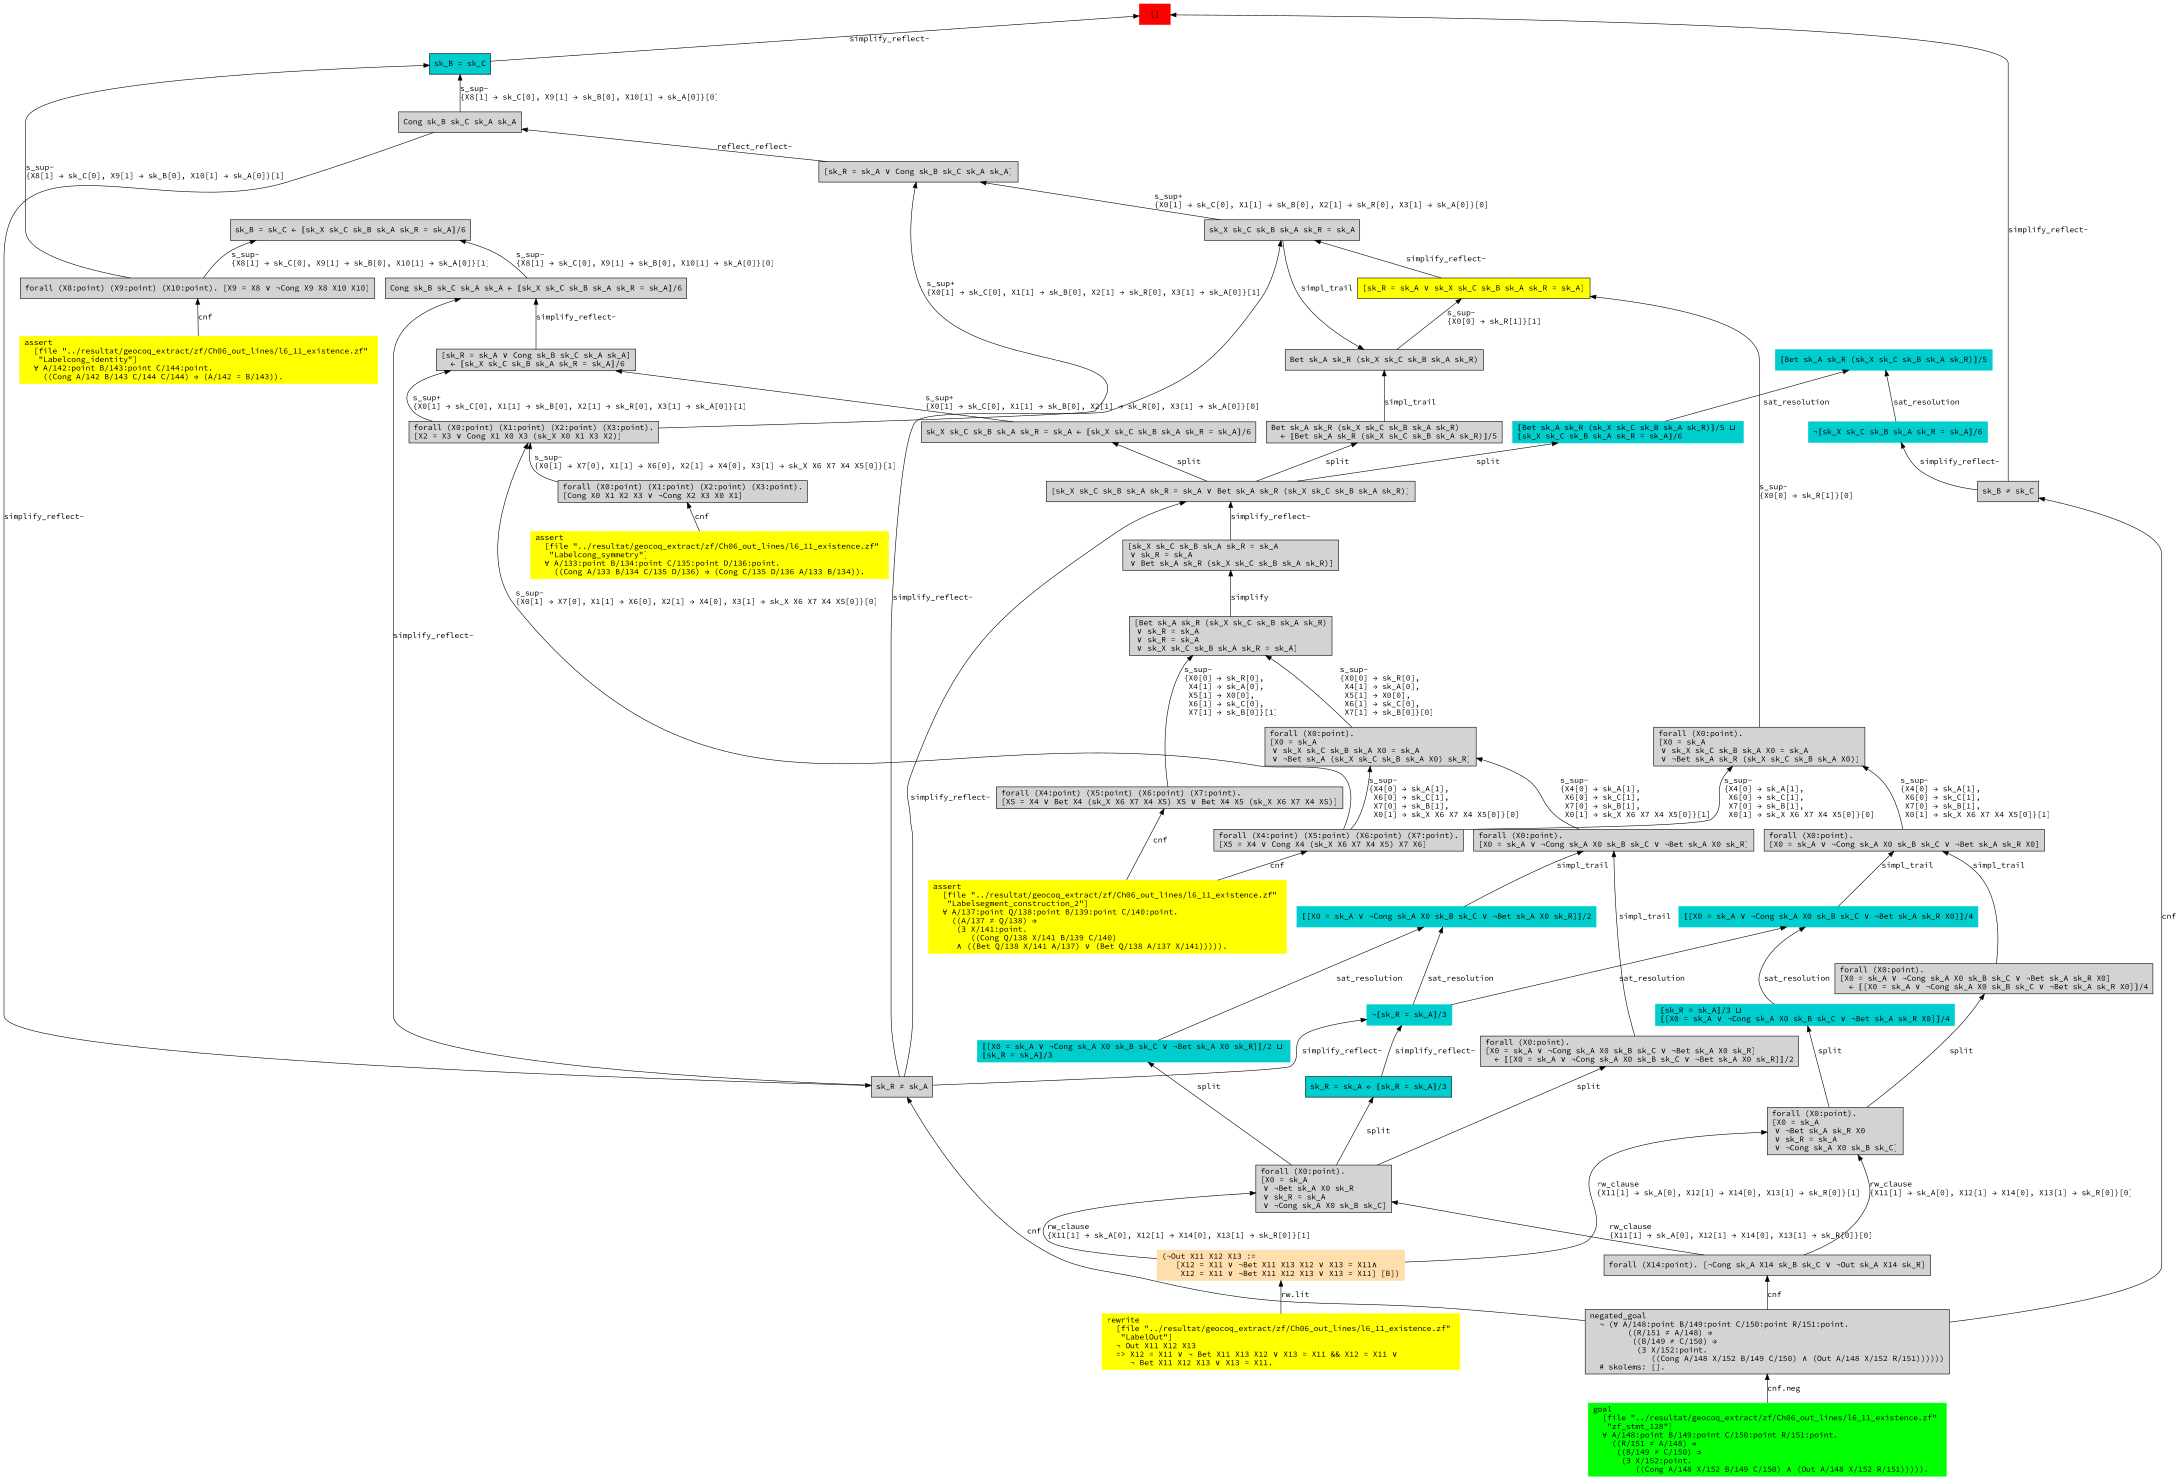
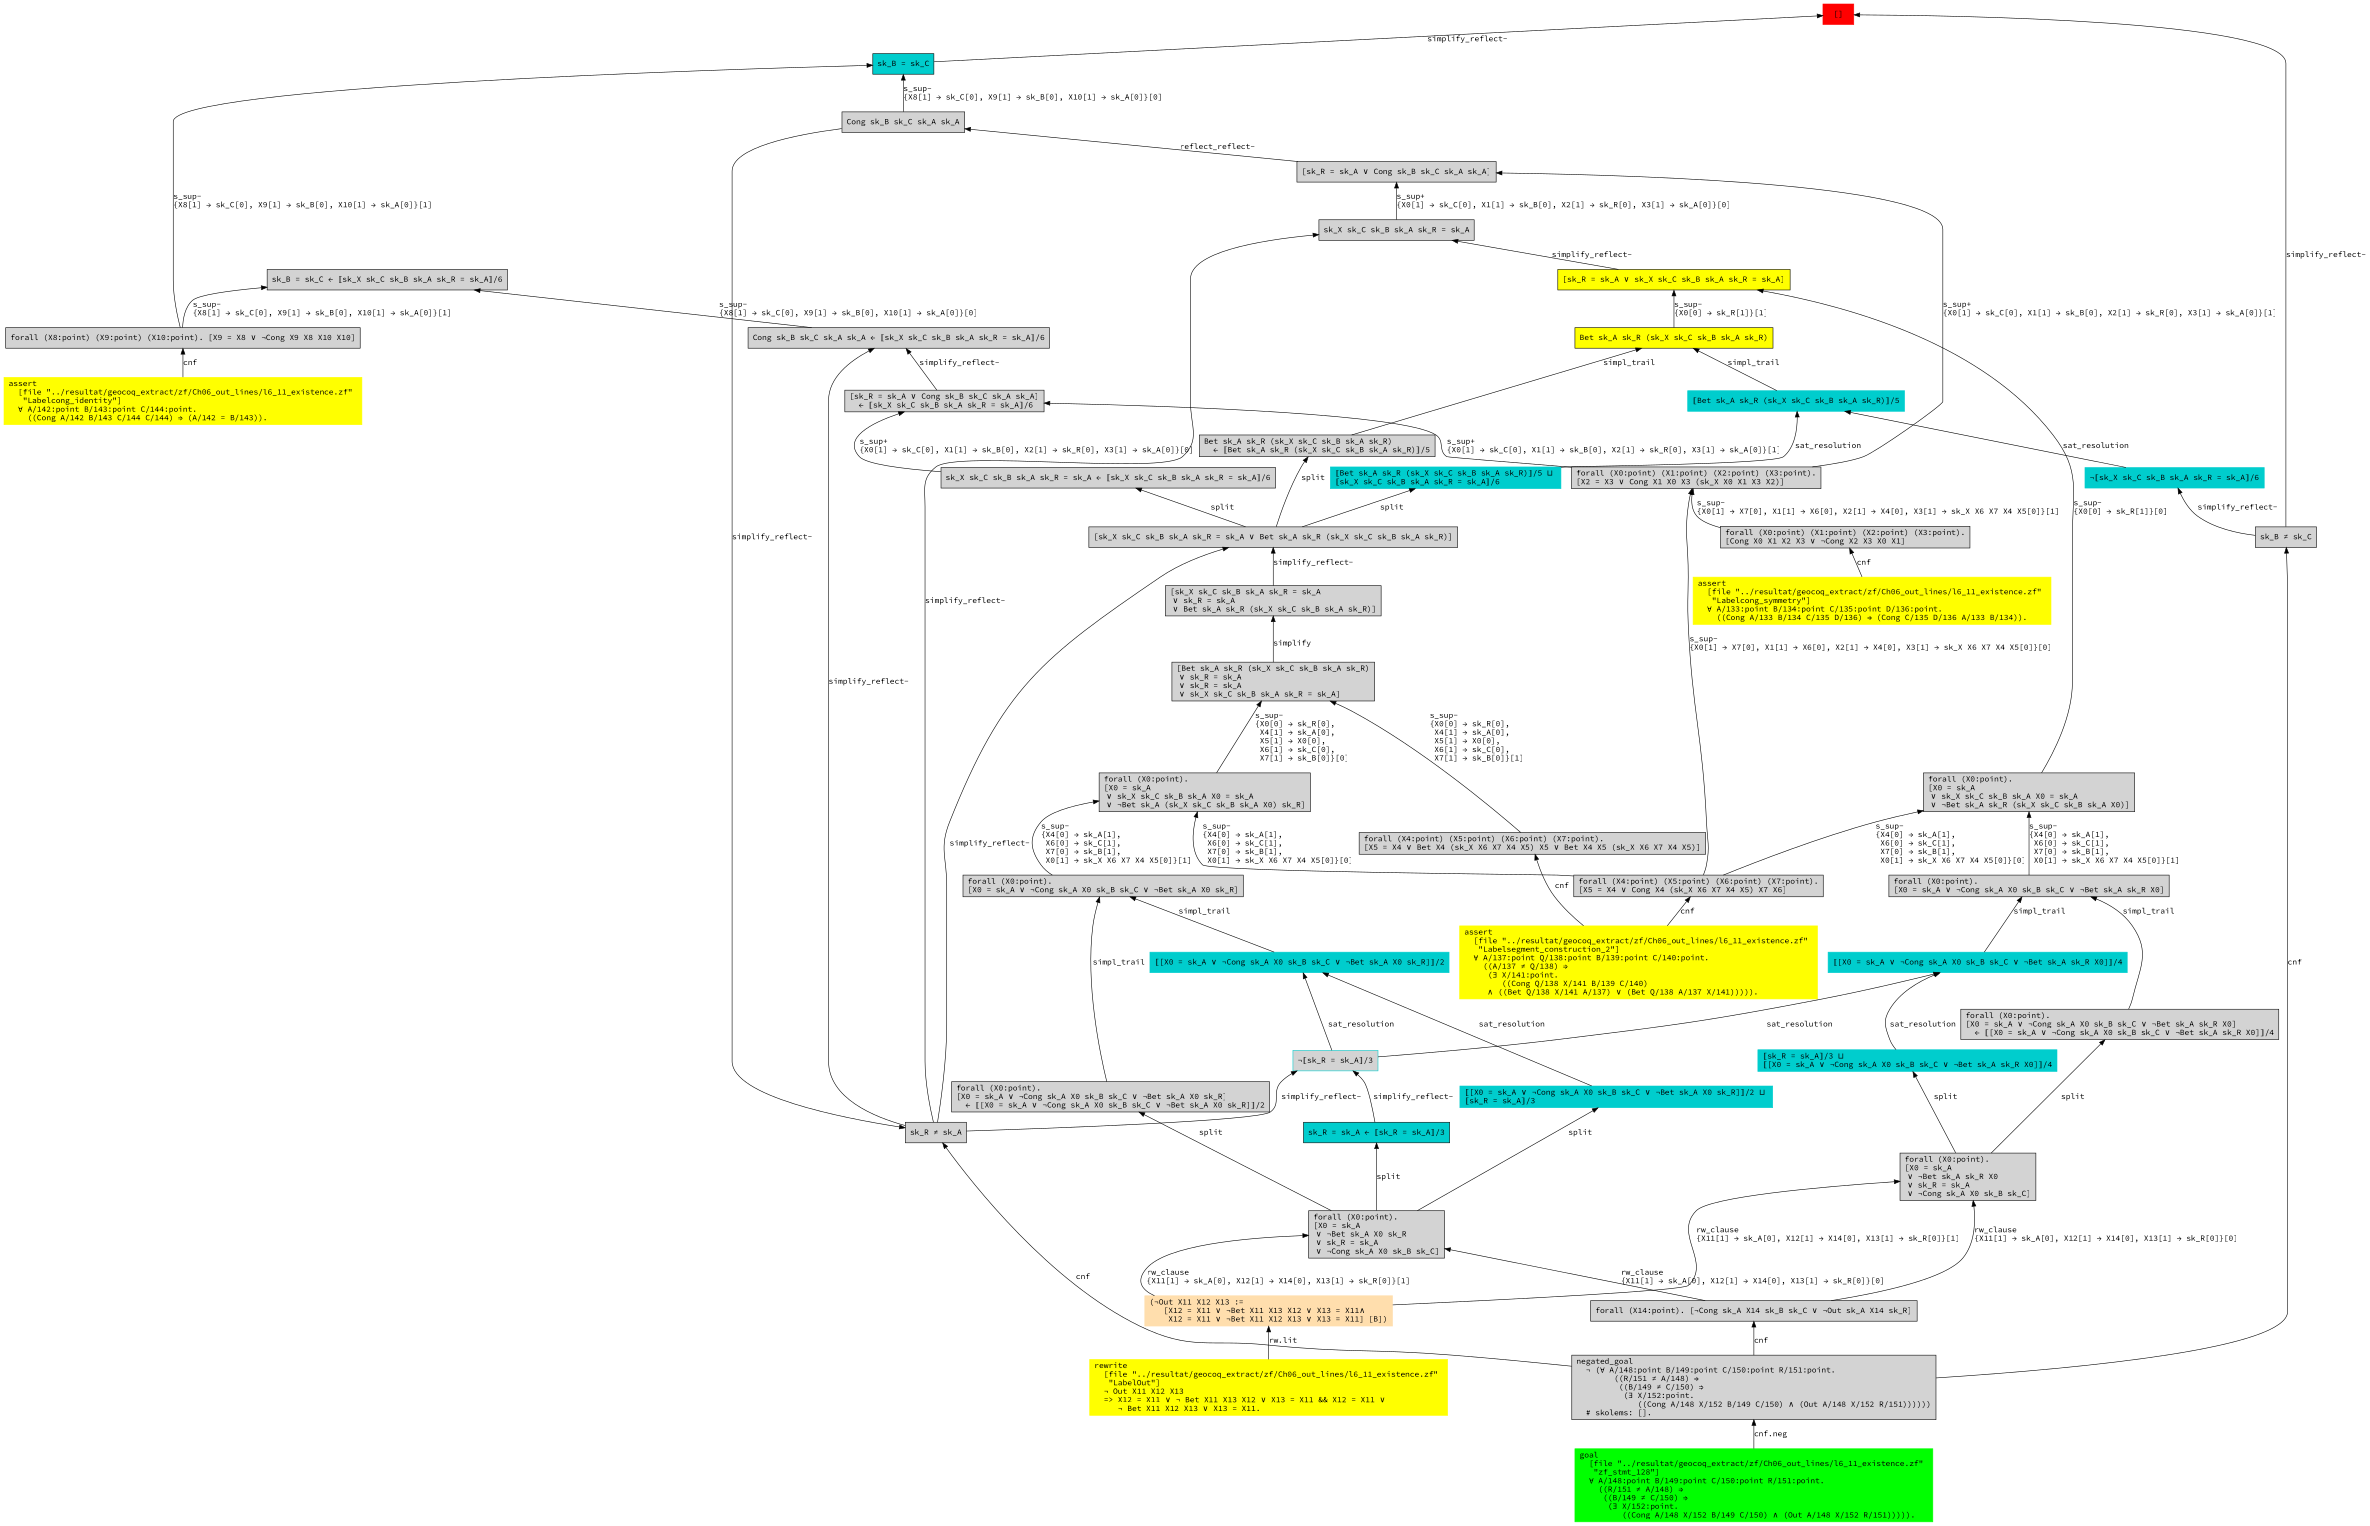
(1305, 304) -> (1738, 371)
(1384, 360) -> (1674, 338)
(1409, 1015) -> (1335, 1061)
